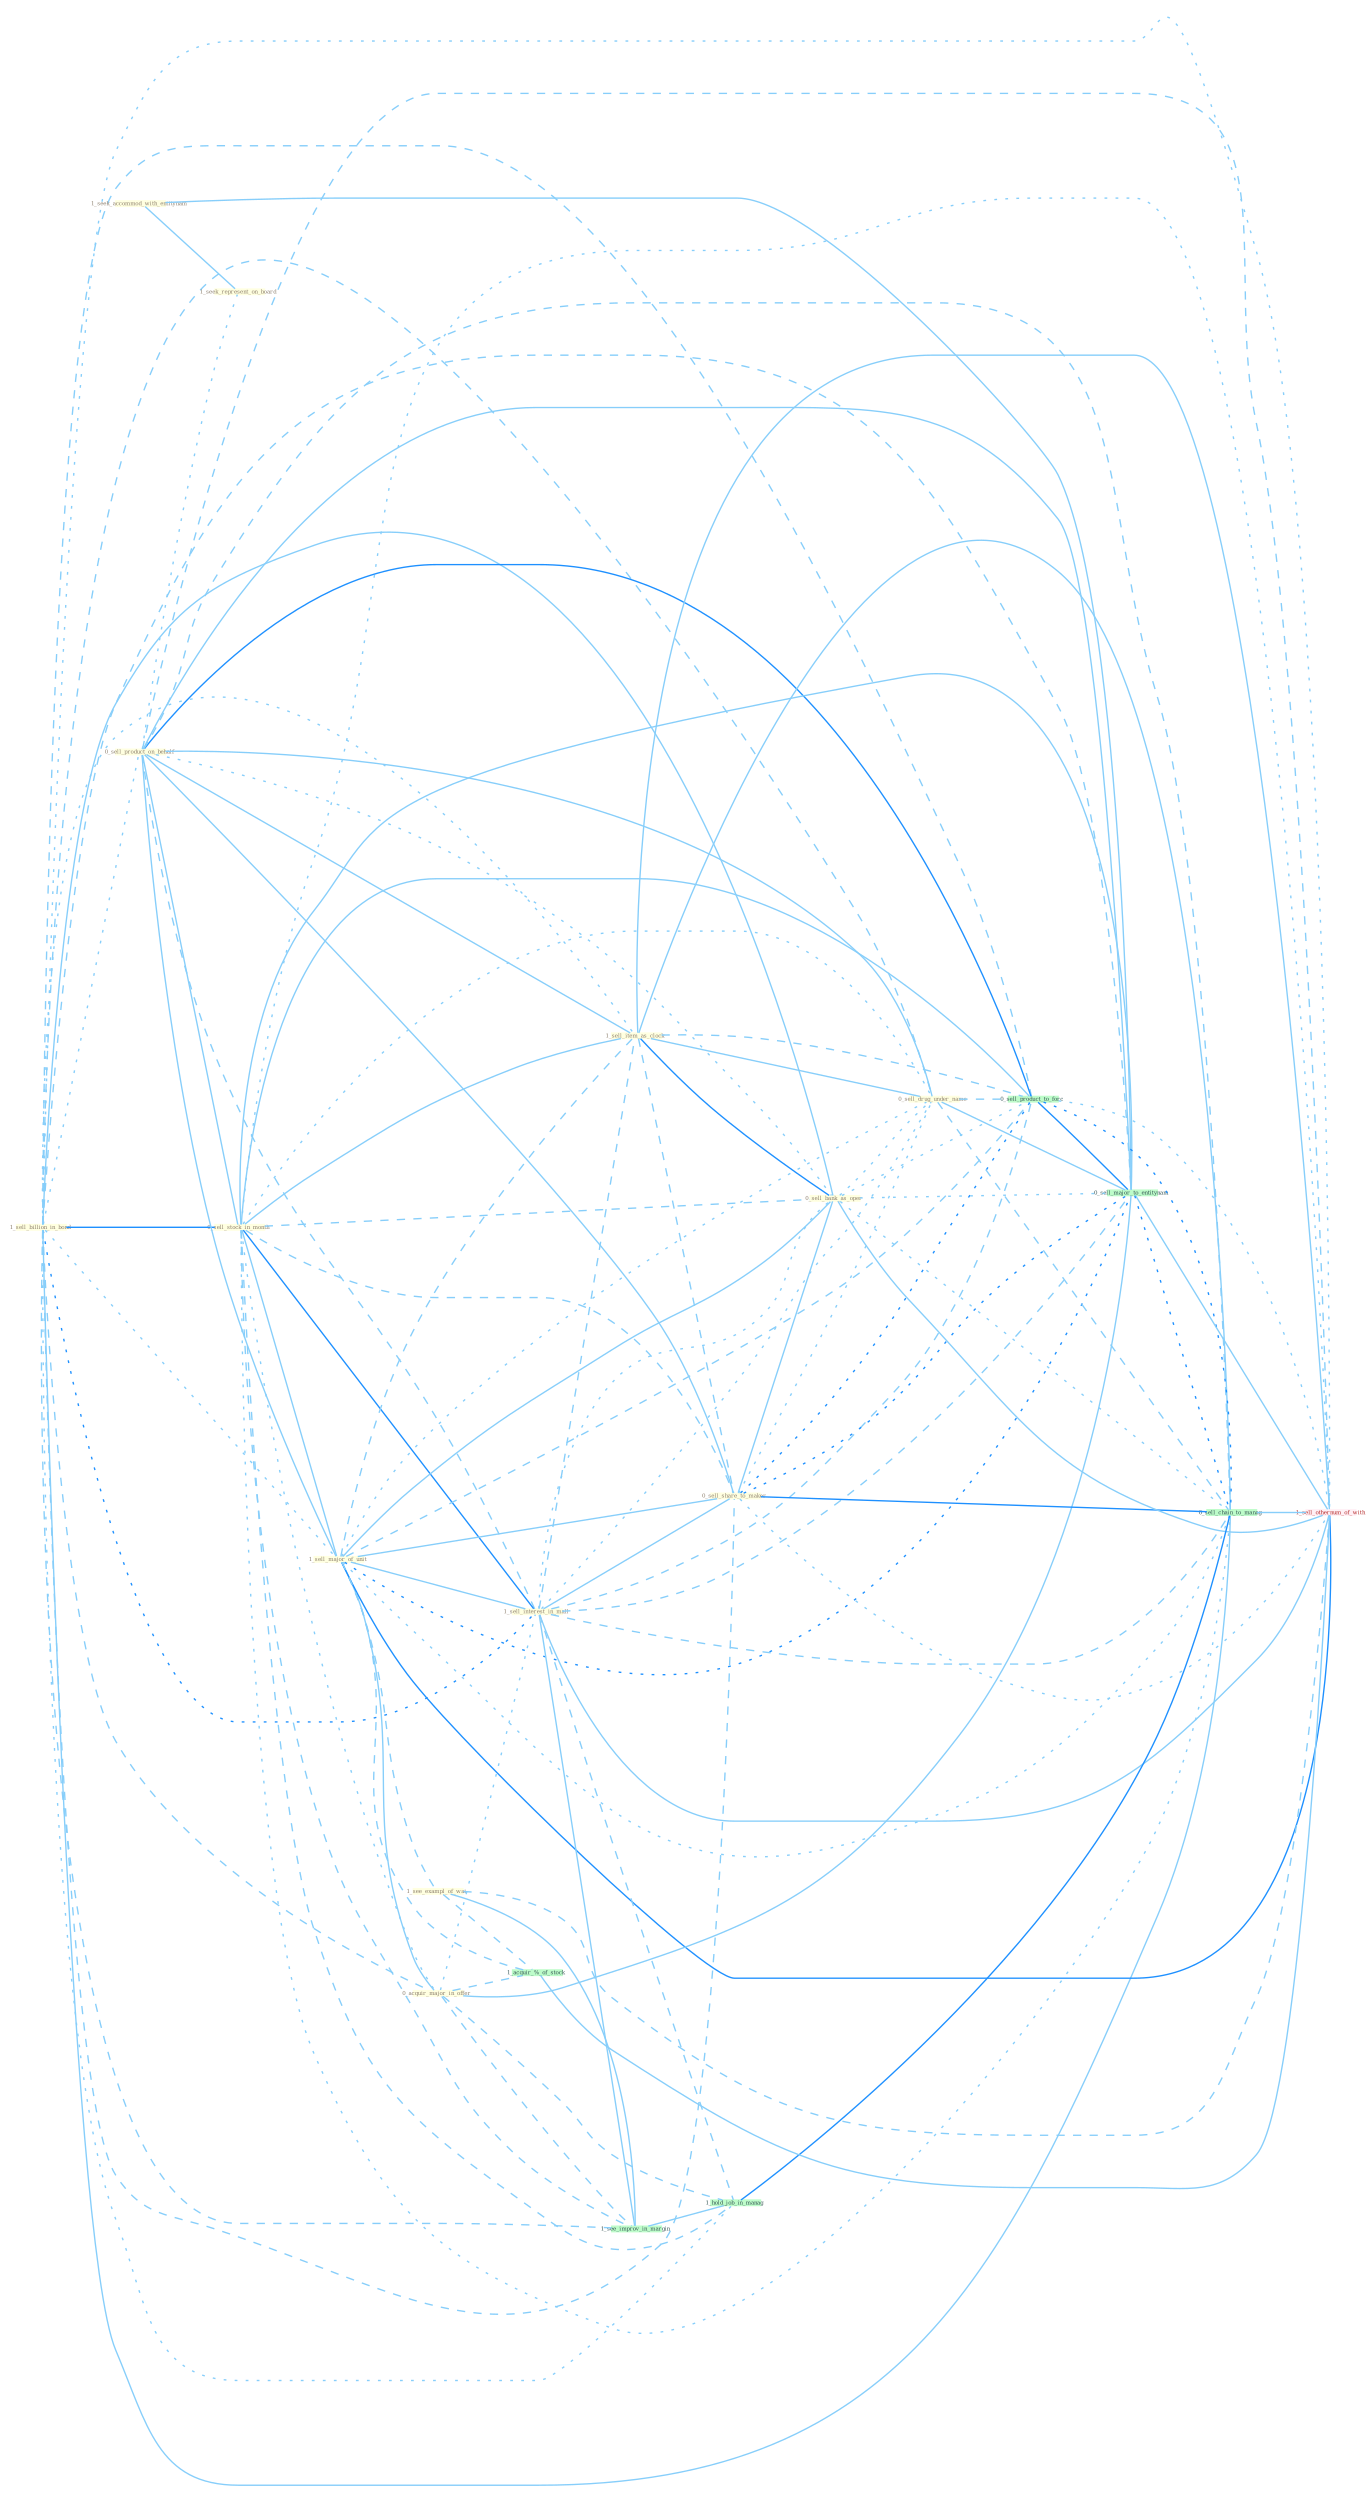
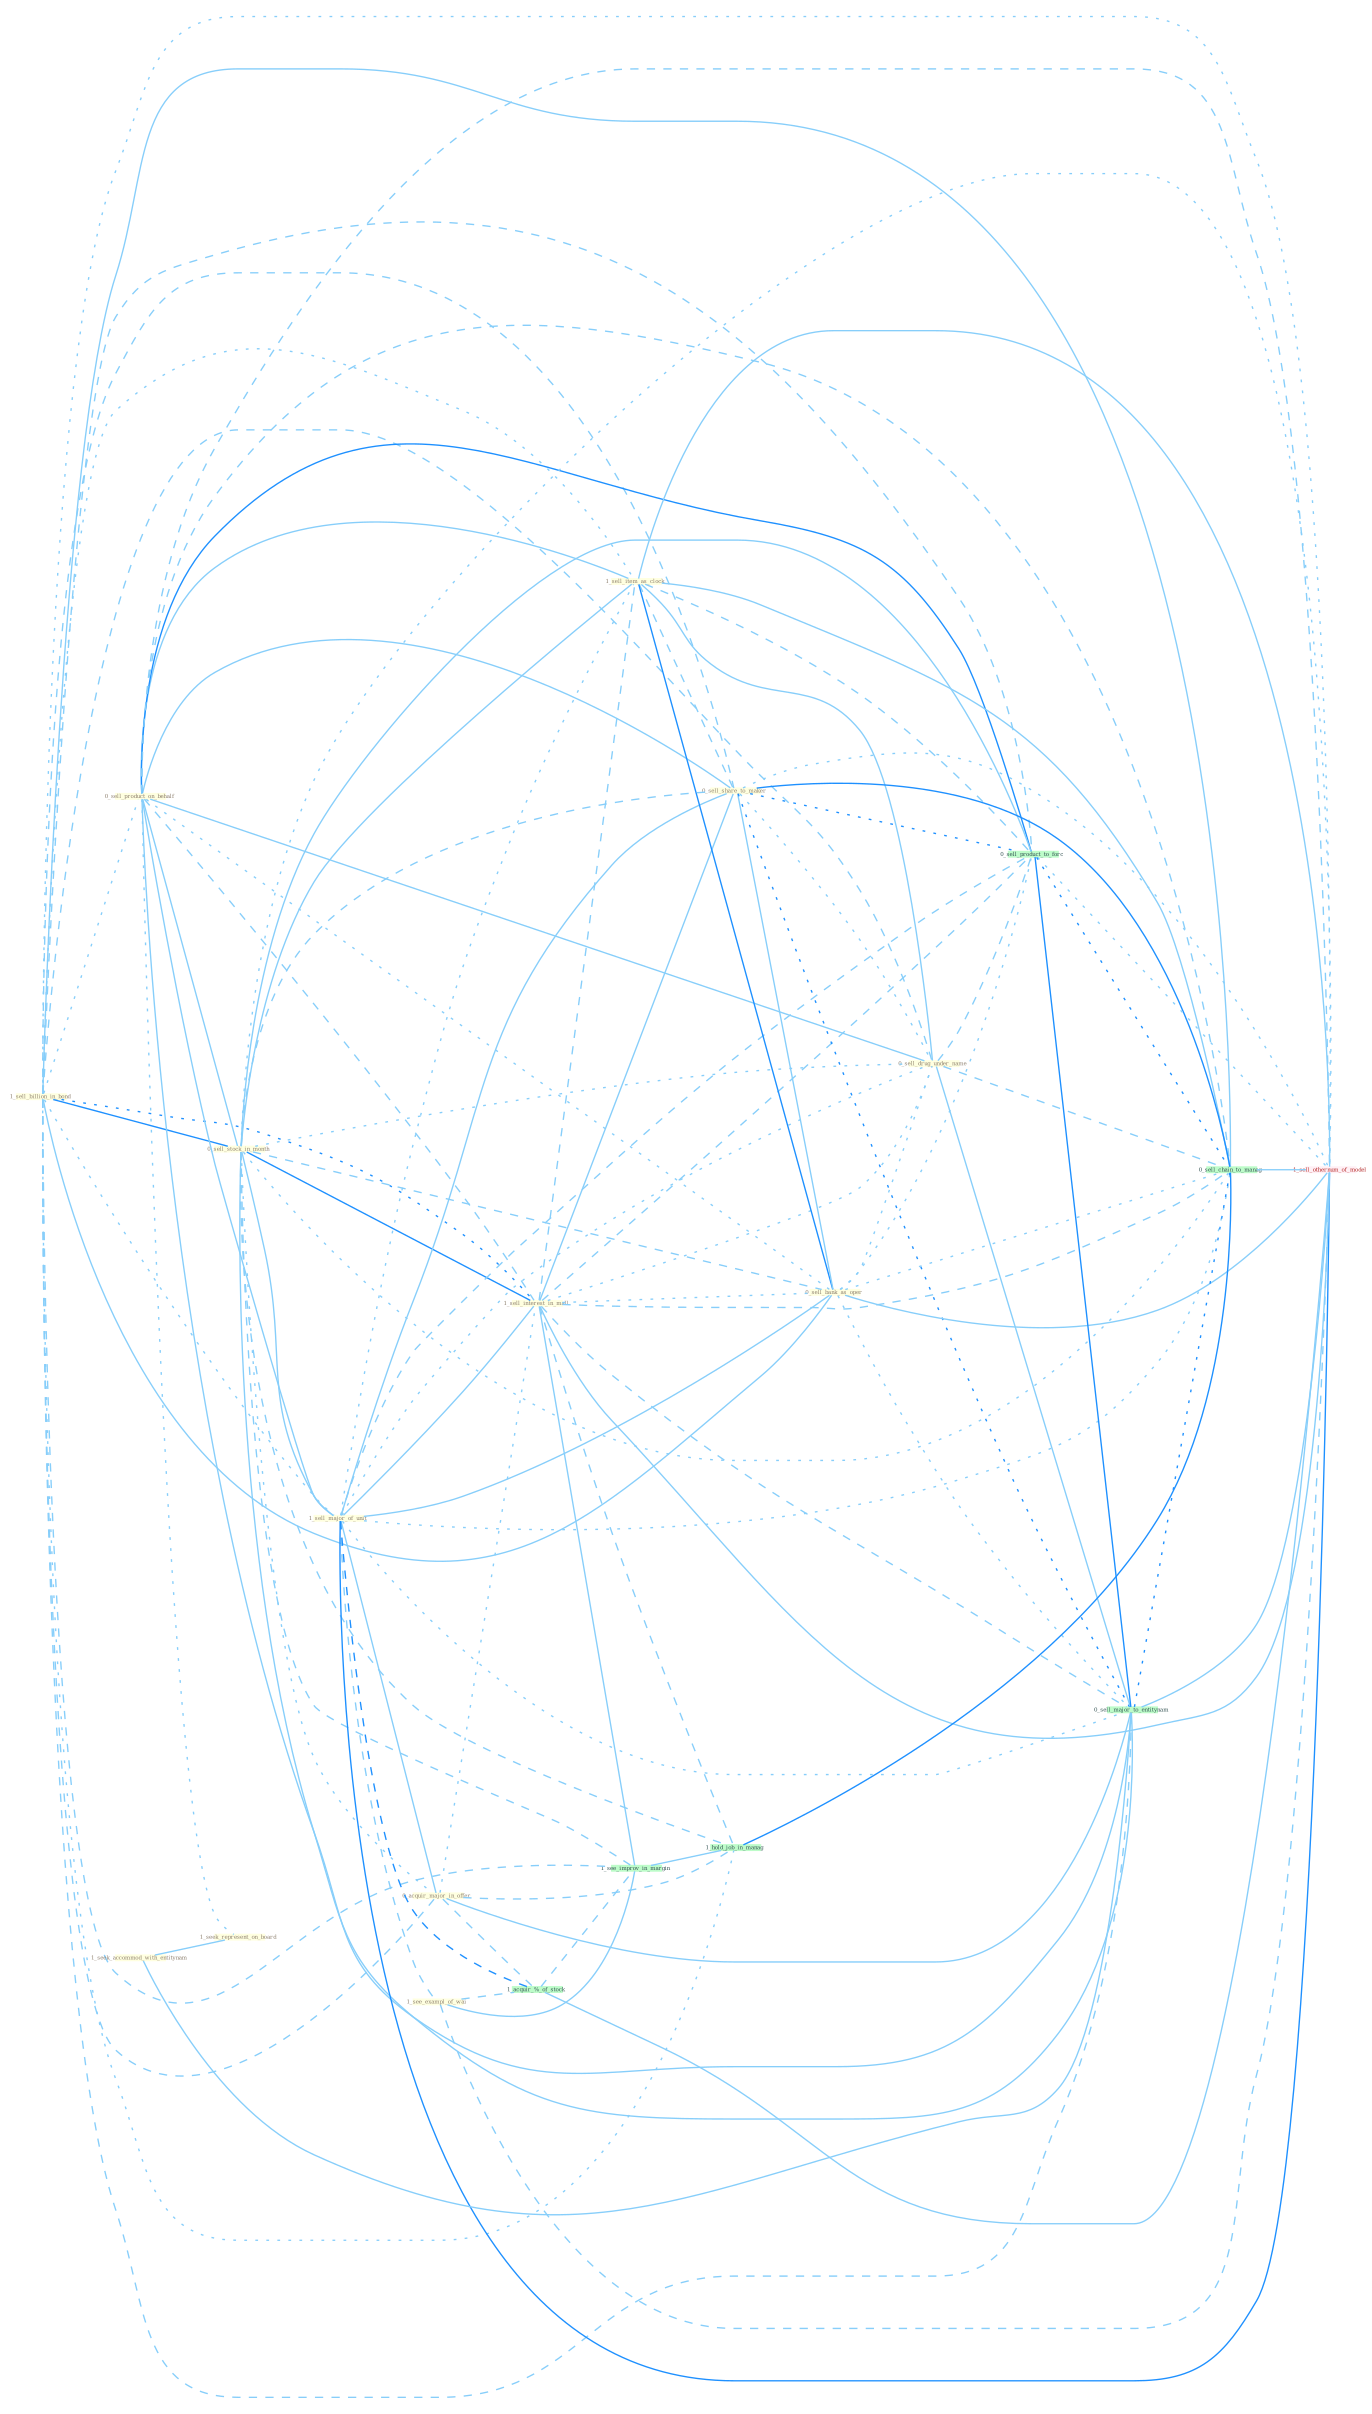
(445, 1275) -> (442, 1035)
(1331, 1513) -> (1331, 1170)
(831, 1616) -> (672, 1766)
(374, 1801) -> (410, 1903)
(533, 2115) -> (587, 1929)
